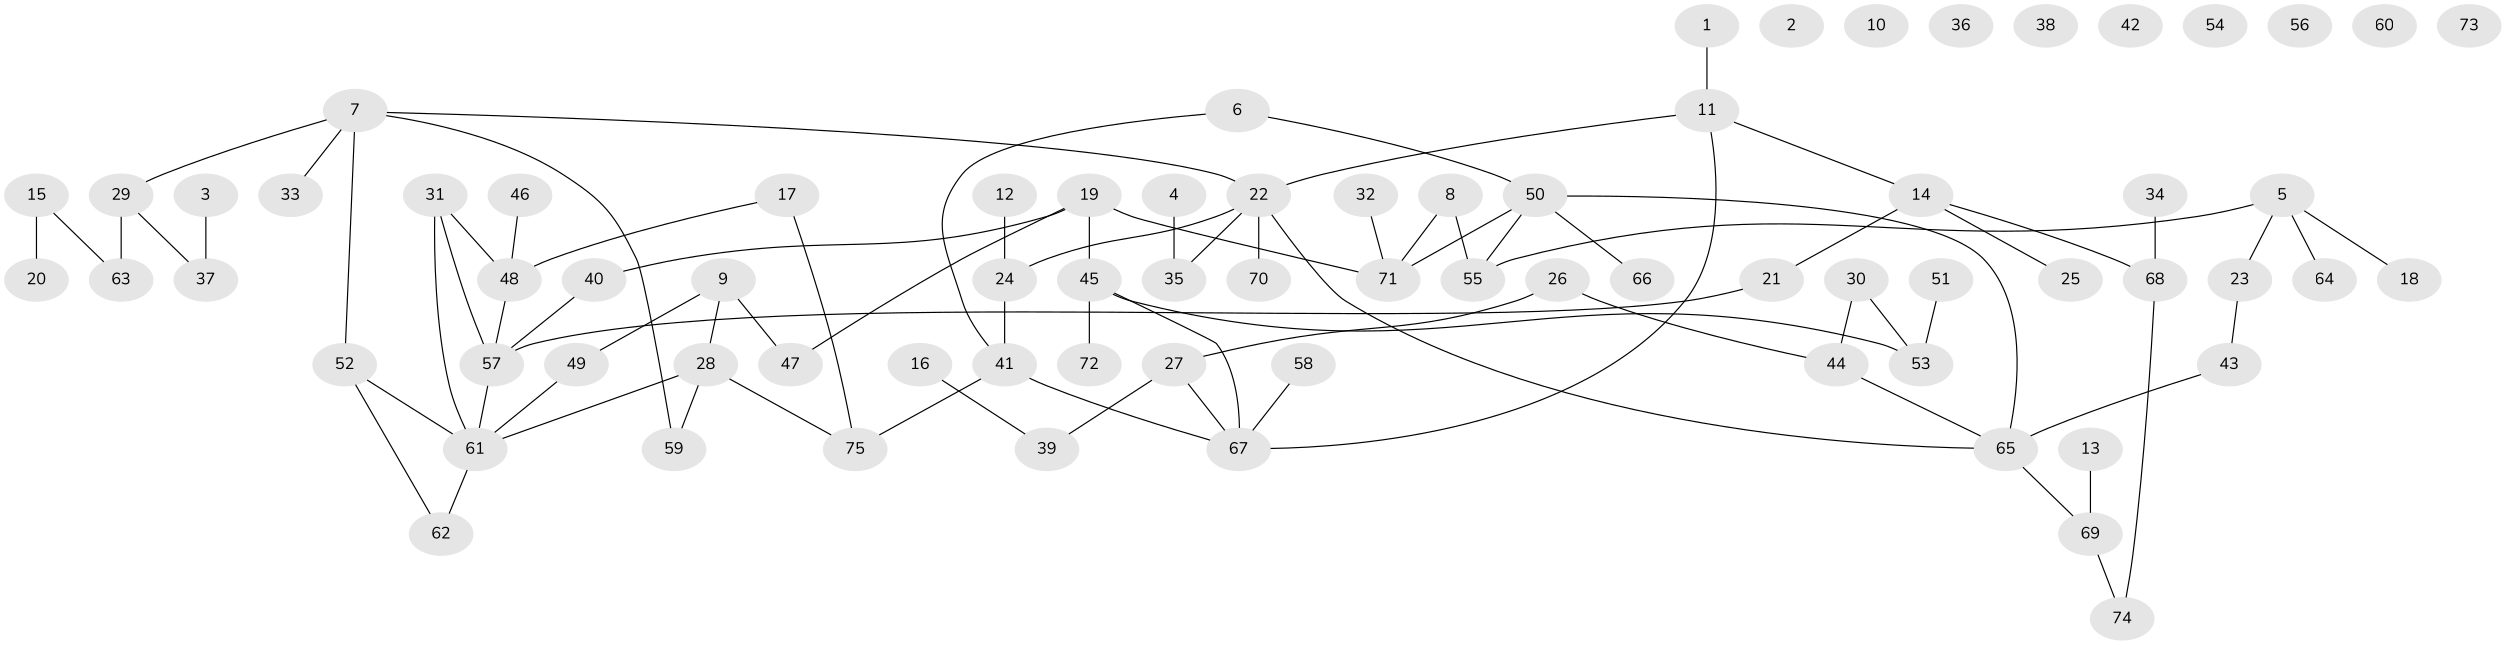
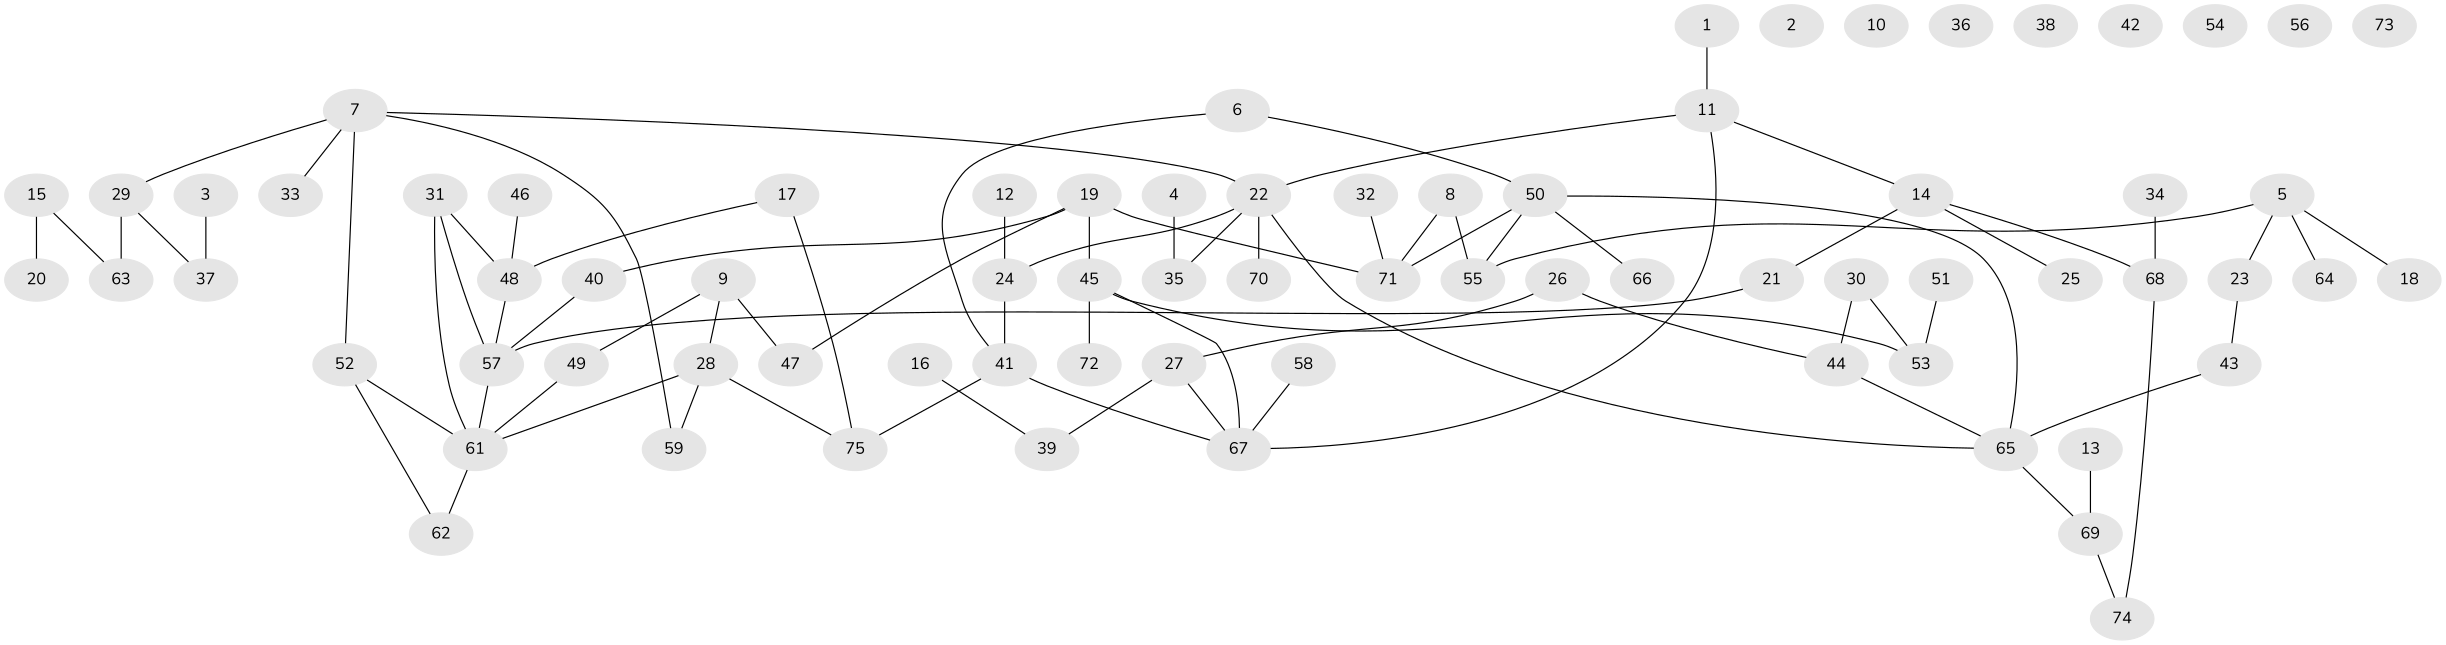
(2385, 26) -> none
